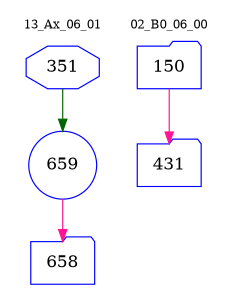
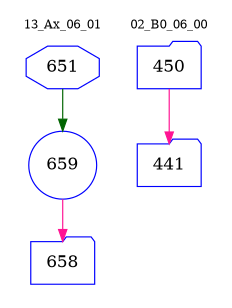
(63, 67) -> (63, 67)
(169, 67) -> (169, 67)
(169, 165) -> (169, 165)
